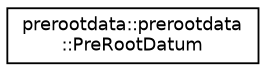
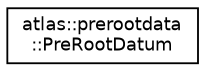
(133, 36) -> (103, 36)
